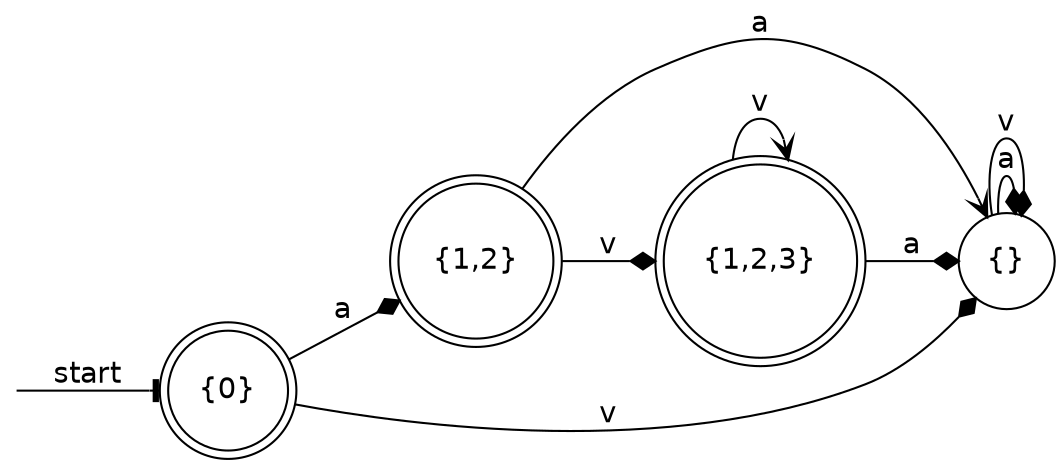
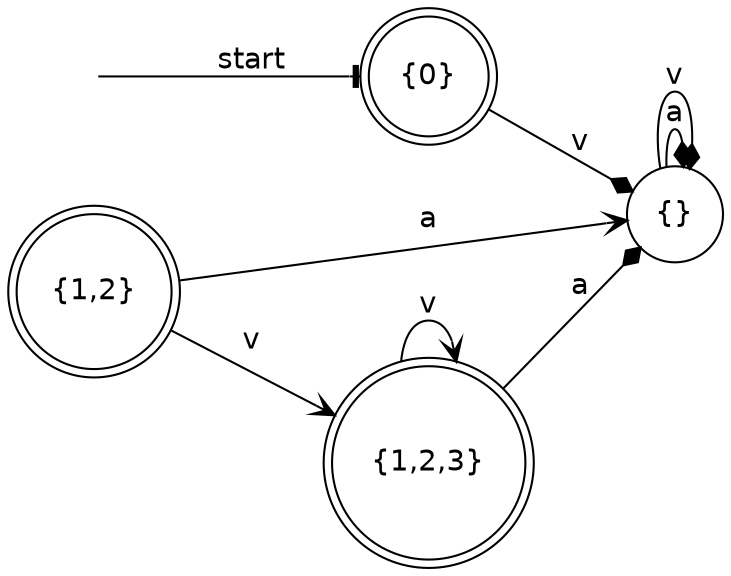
(596, 261) -> (244, 368)
(333, 336) -> none
